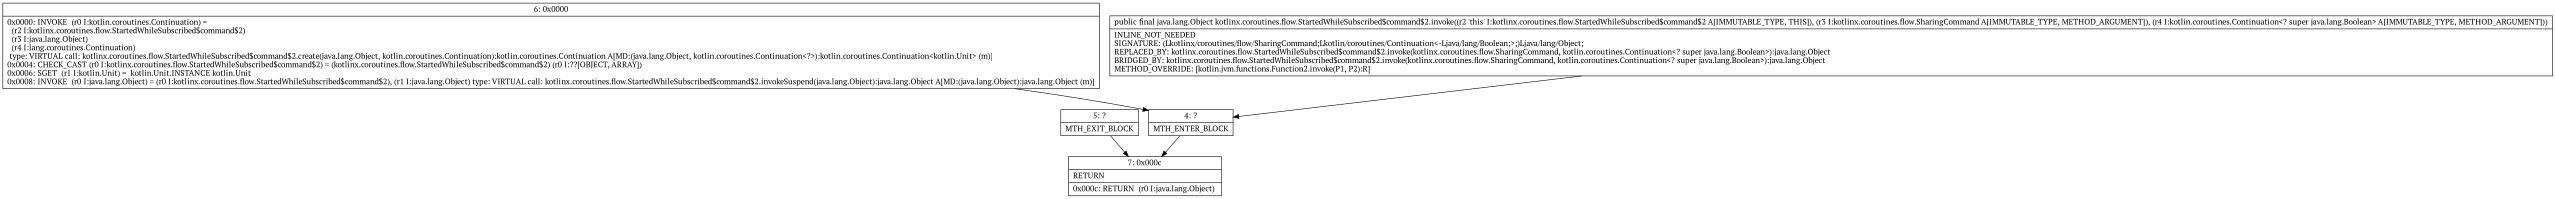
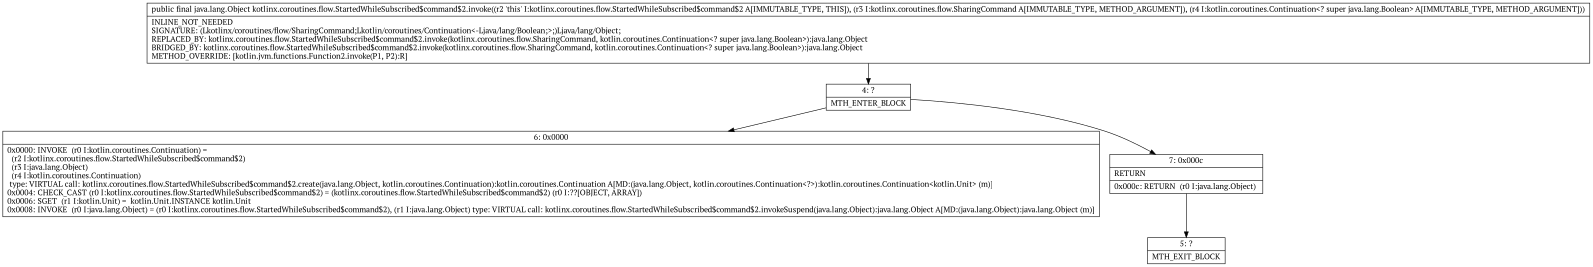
(71, 48) -> (74, 176)
(1079, 98) -> (780, 119)
(1118, 144) -> (1186, 213)
